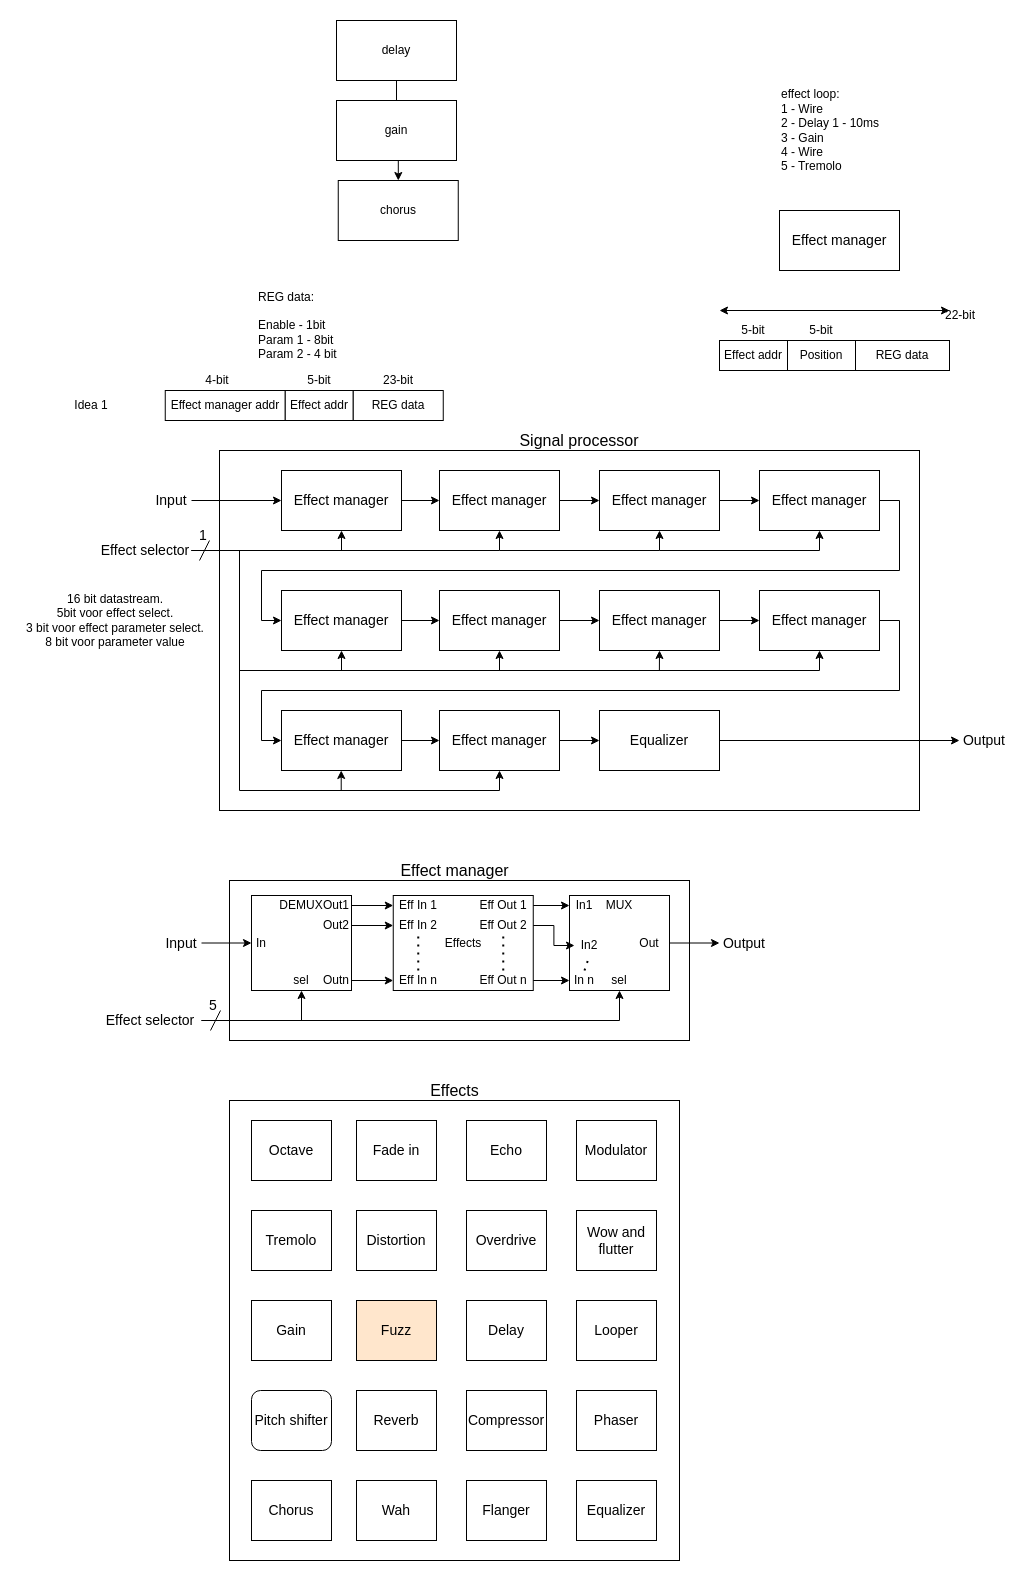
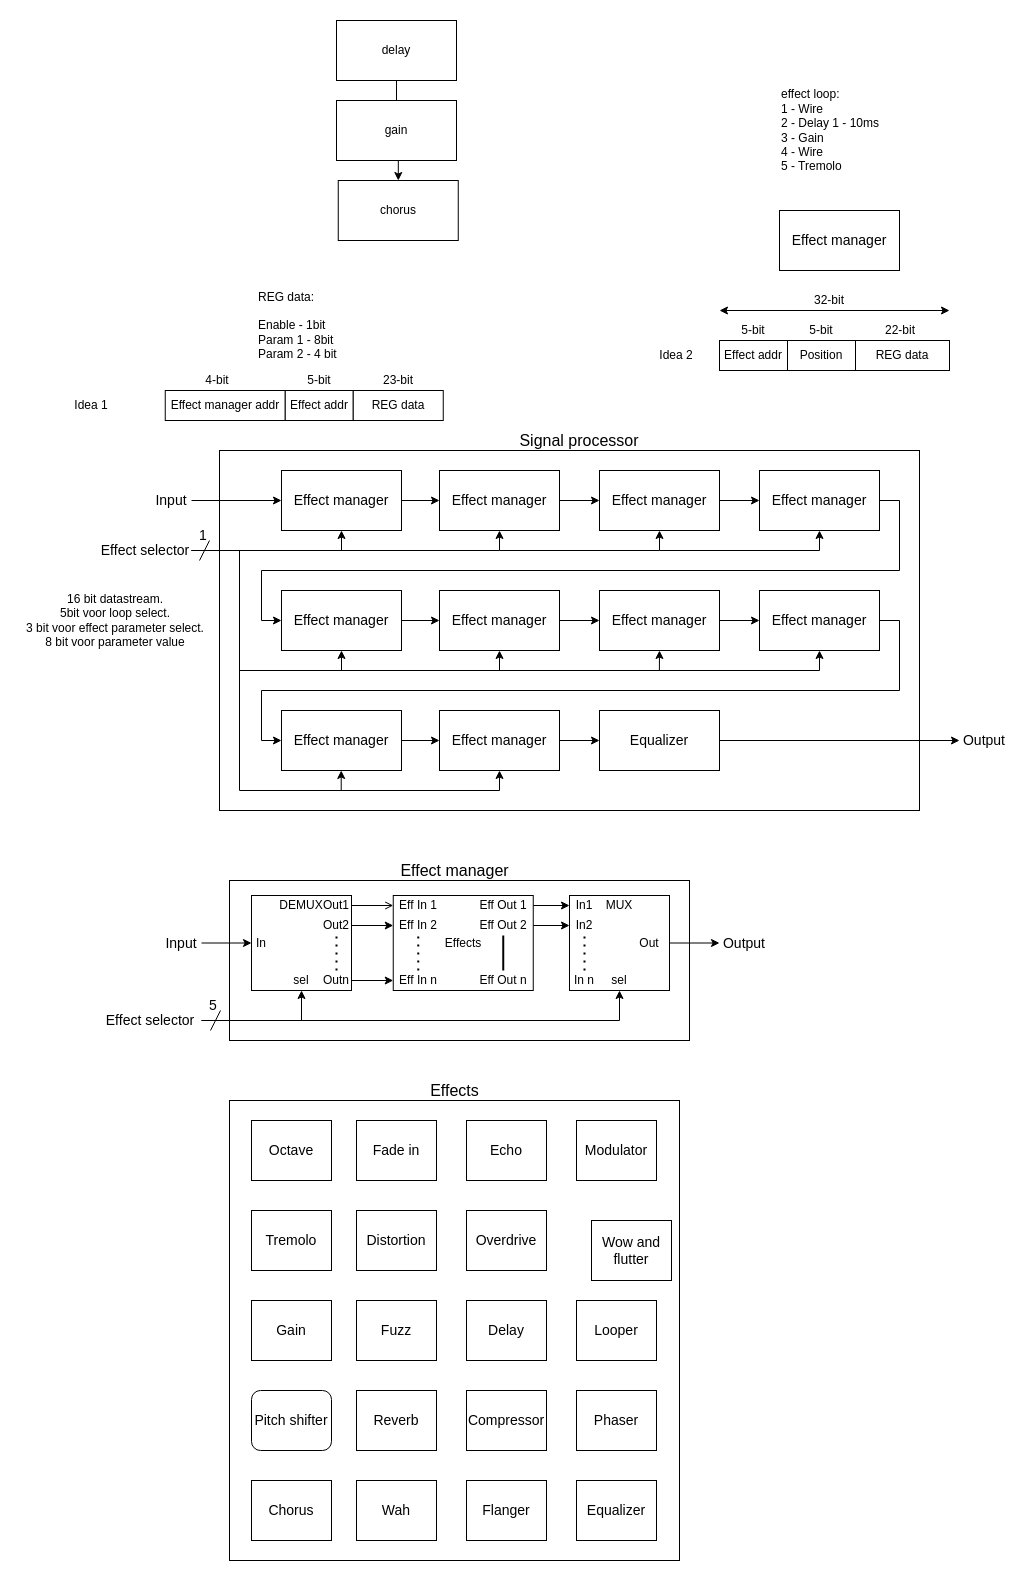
none -> (830, 301)
(961, 316) -> (901, 331)
none -> (677, 356)
(116, 621) -> (116, 621)
(385, 906) -> (386, 906)
(590, 946) -> (585, 926)
none -> (337, 954)
(503, 954) -> (503, 954)
(548, 981) -> none
(617, 1241) -> (632, 1251)
(397, 1331) -> (397, 1331)
